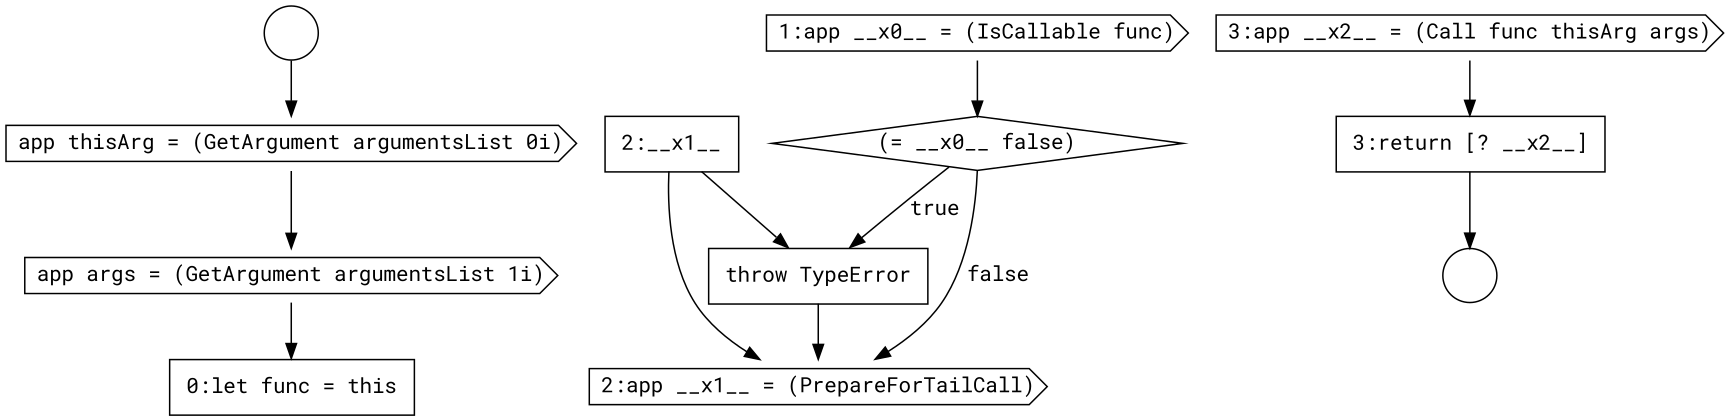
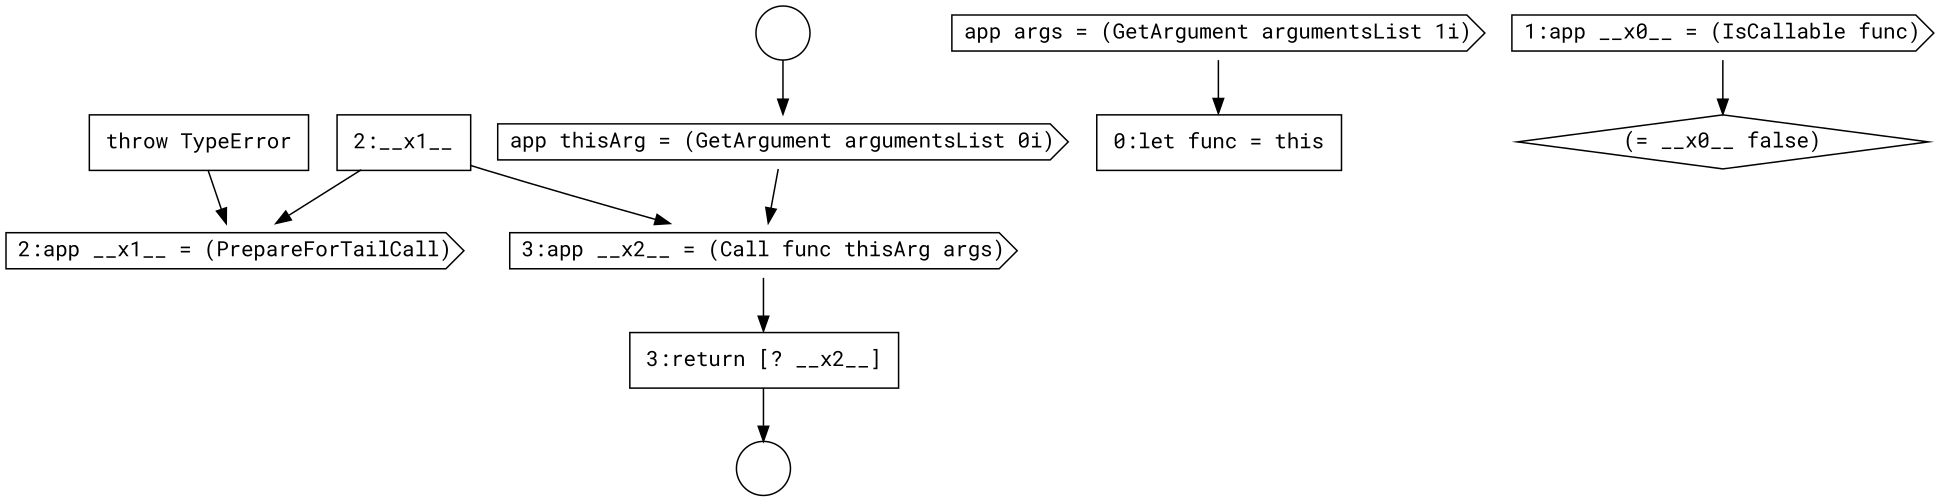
(291, 202) -> (775, 189)
(905, 202) -> none
(739, 204) -> (563, 193)
(957, 274) -> none
